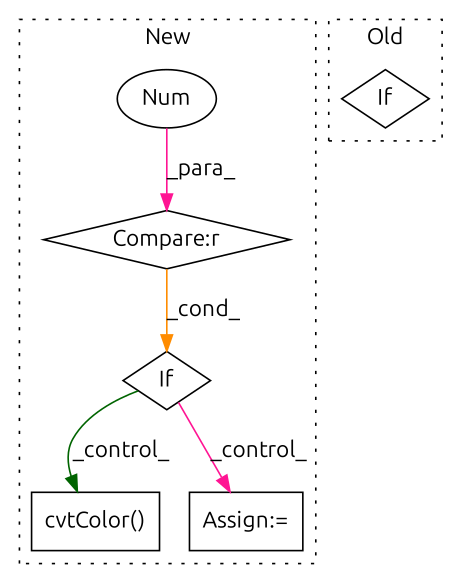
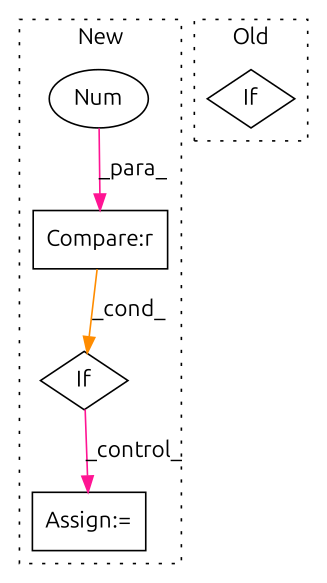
(167, 240) -> (100, 240)
(96, 521) -> none
